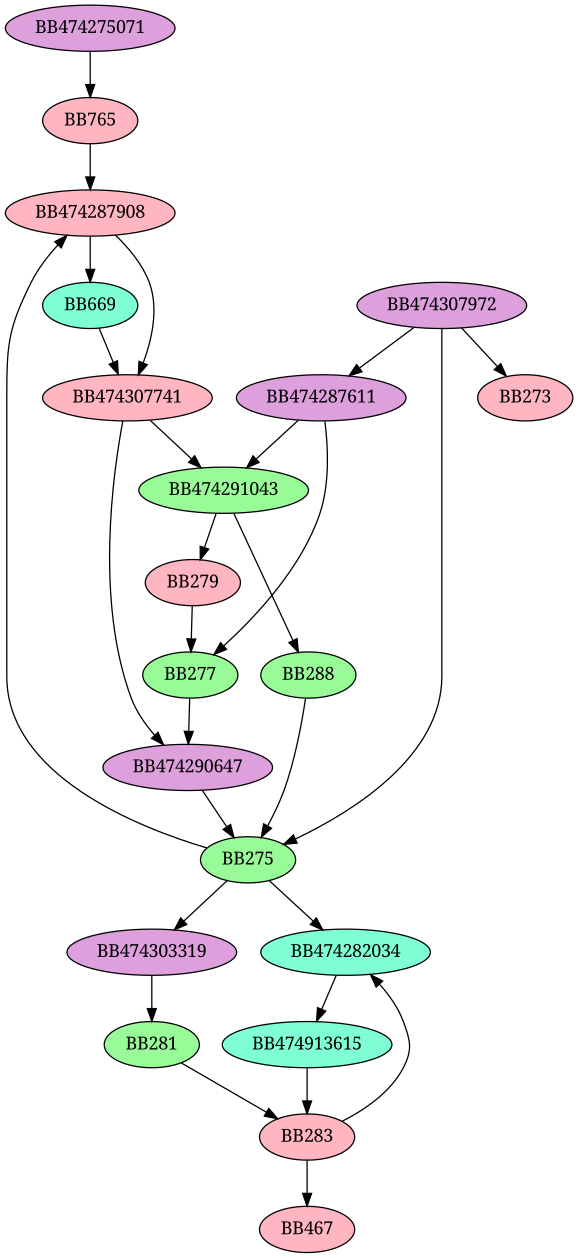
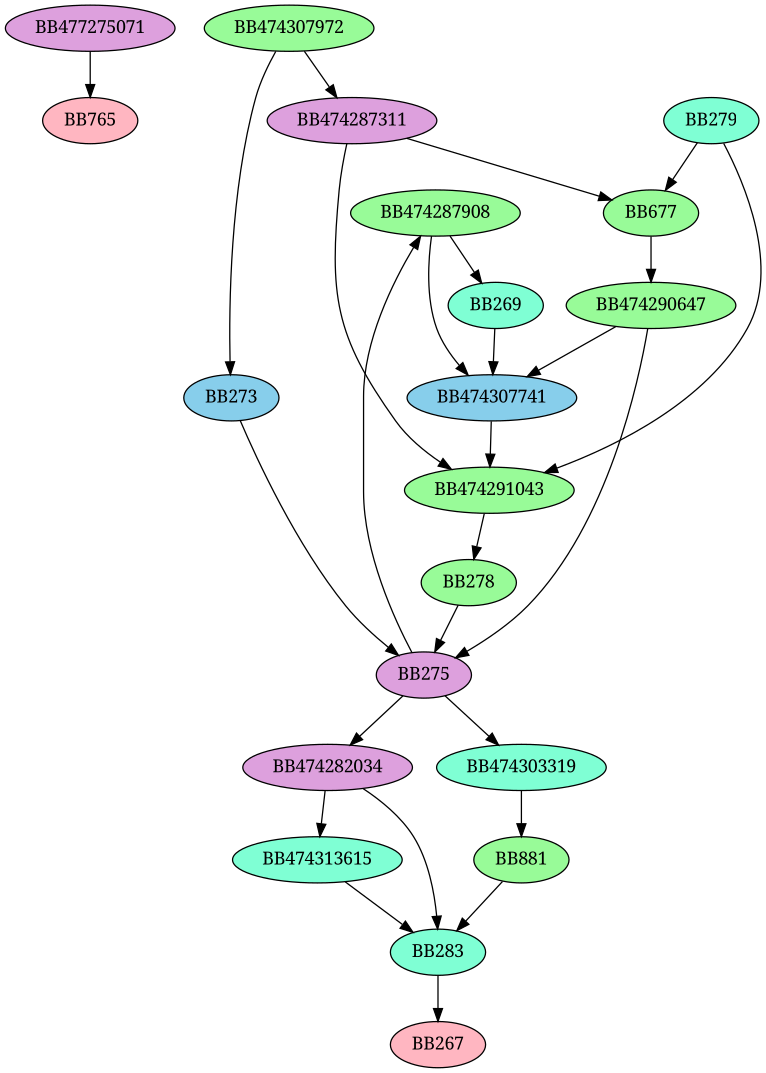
(90, 28) -> (90, 28)
(90, 161) -> none
(90, 213) -> (435, 213)
(90, 305) -> (496, 305)
(442, 305) -> (289, 28)
(127, 398) -> (492, 398)
(321, 398) -> (352, 121)
(525, 398) -> (231, 398)
(210, 530) -> (734, 348)
(110, 582) -> (577, 348)
(193, 583) -> (711, 121)
(442, 618) -> (302, 542)
(190, 675) -> (651, 213)
(308, 675) -> (469, 583)
(188, 767) -> (651, 305)
(248, 860) -> (424, 675)
(152, 952) -> (521, 767)
(346, 952) -> (328, 767)
(152, 1045) -> (521, 860)
(307, 1045) -> (317, 860)
(405, 1063) -> (417, 842)
(307, 1137) -> (438, 952)
(307, 1229) -> (438, 1045)
